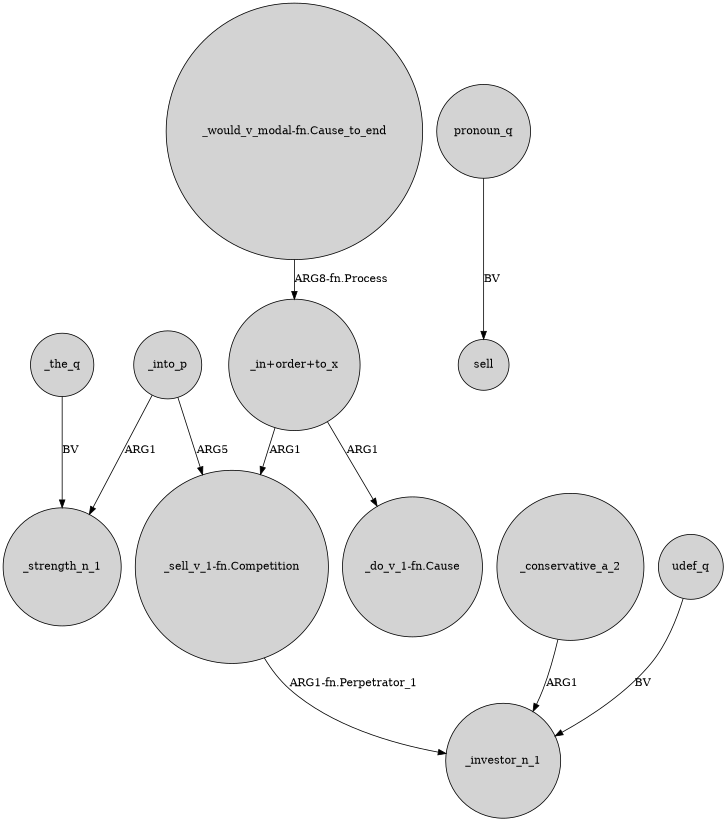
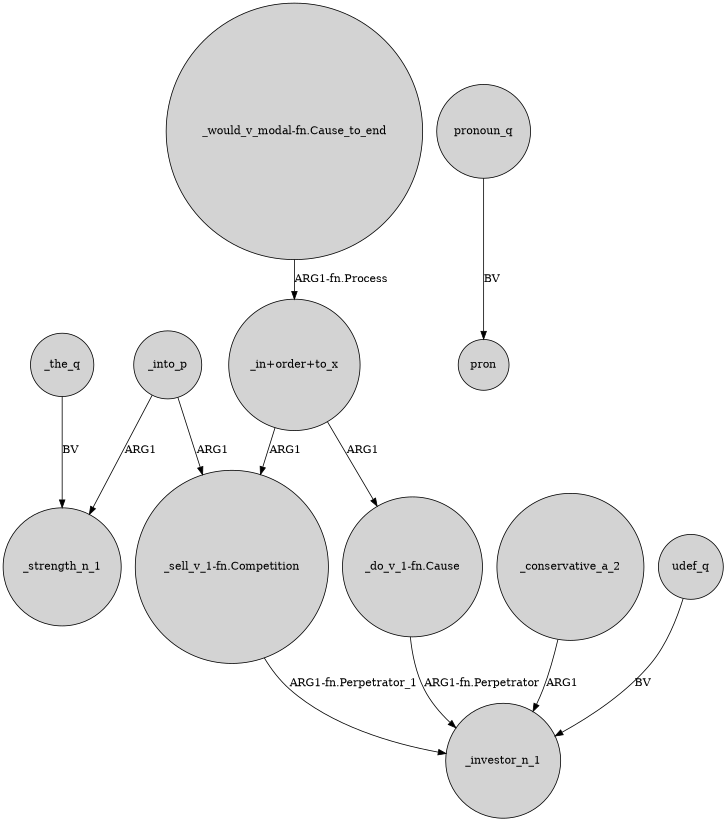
(341, 279) -> (341, 279)
(484, 365) -> (484, 365)
(213, 450) -> (213, 450)
none -> (422, 684)
